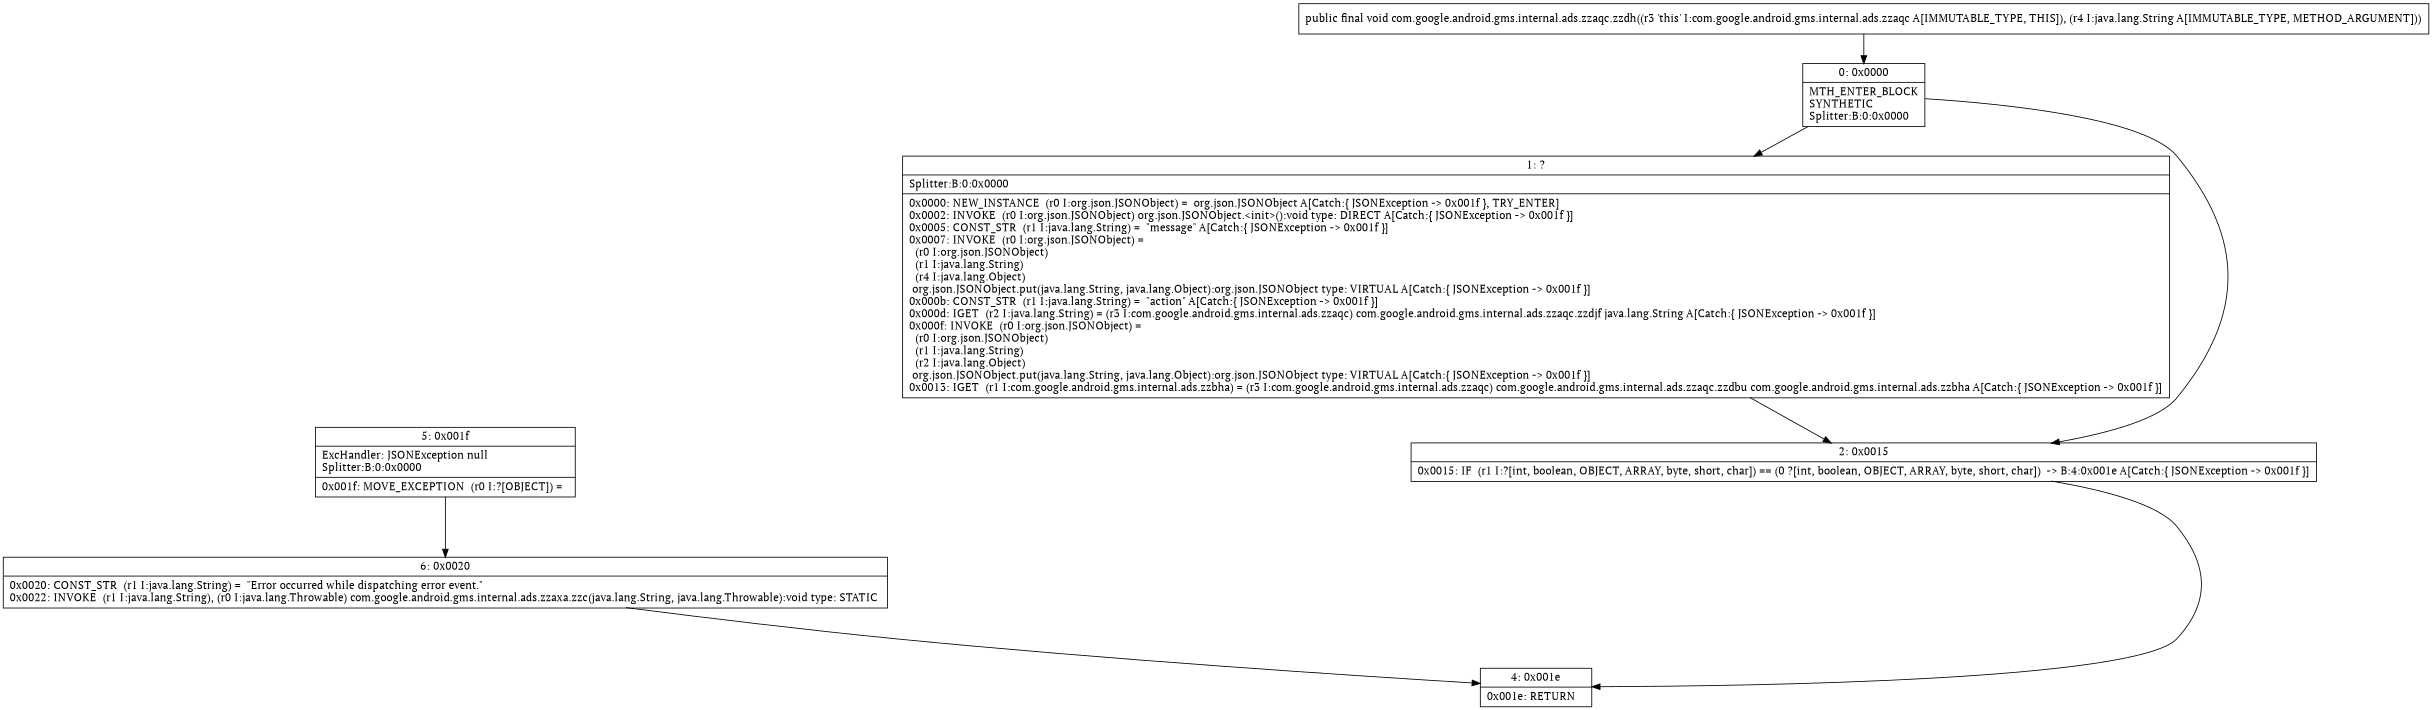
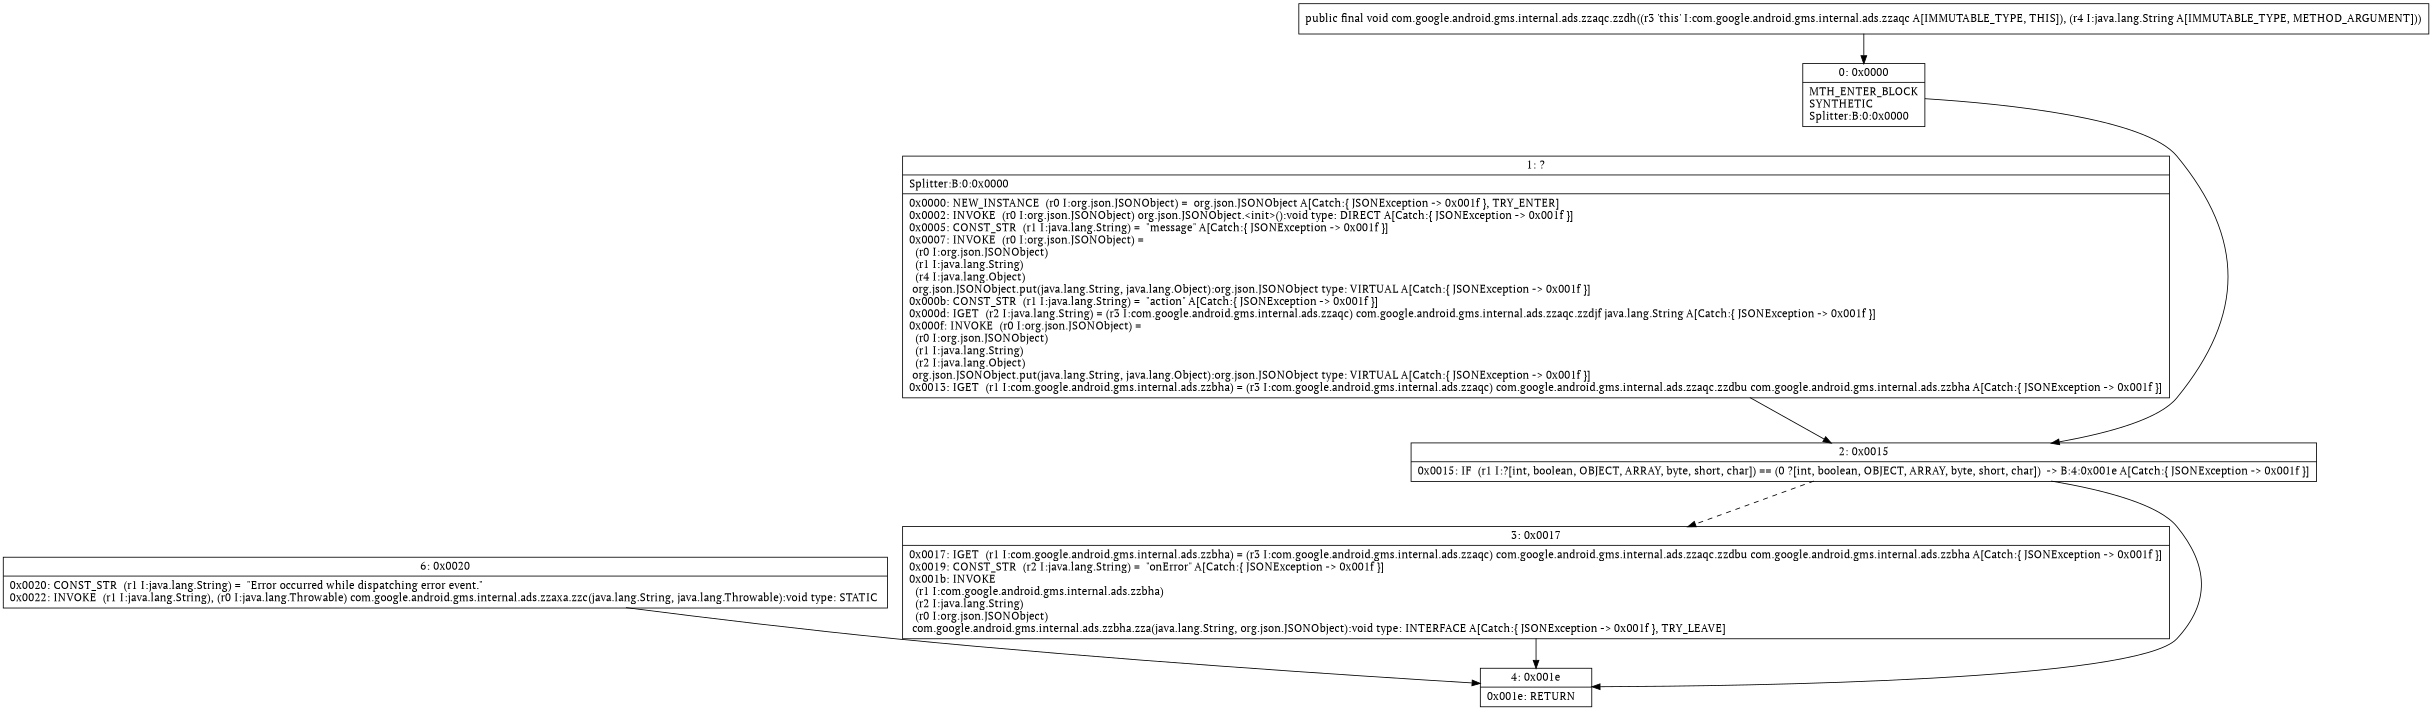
(1785, 139) -> none
(445, 462) -> none
none -> (1536, 583)
